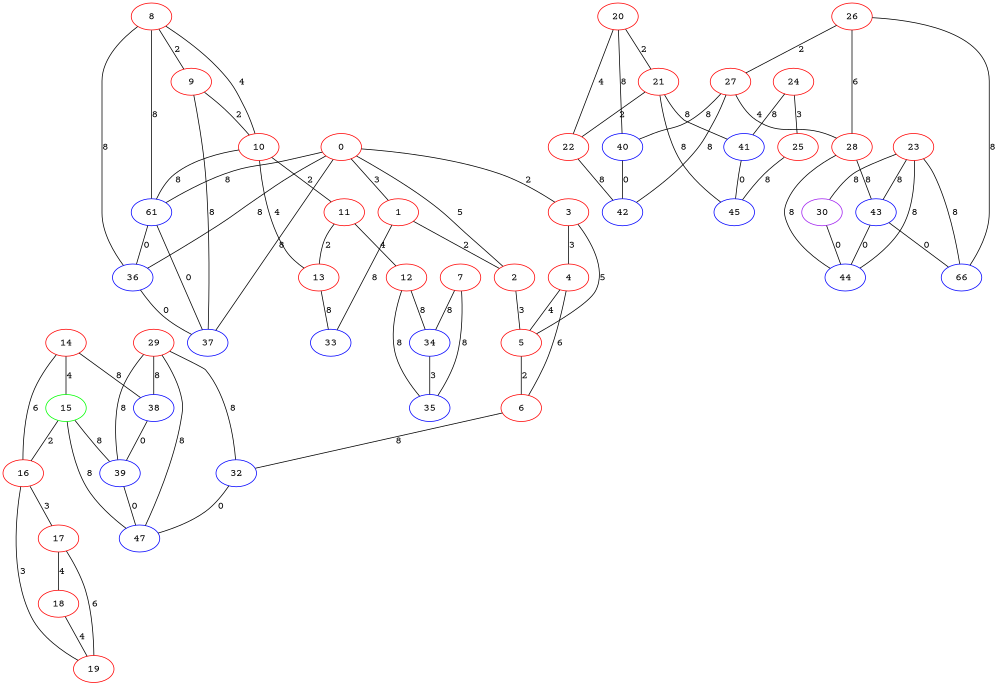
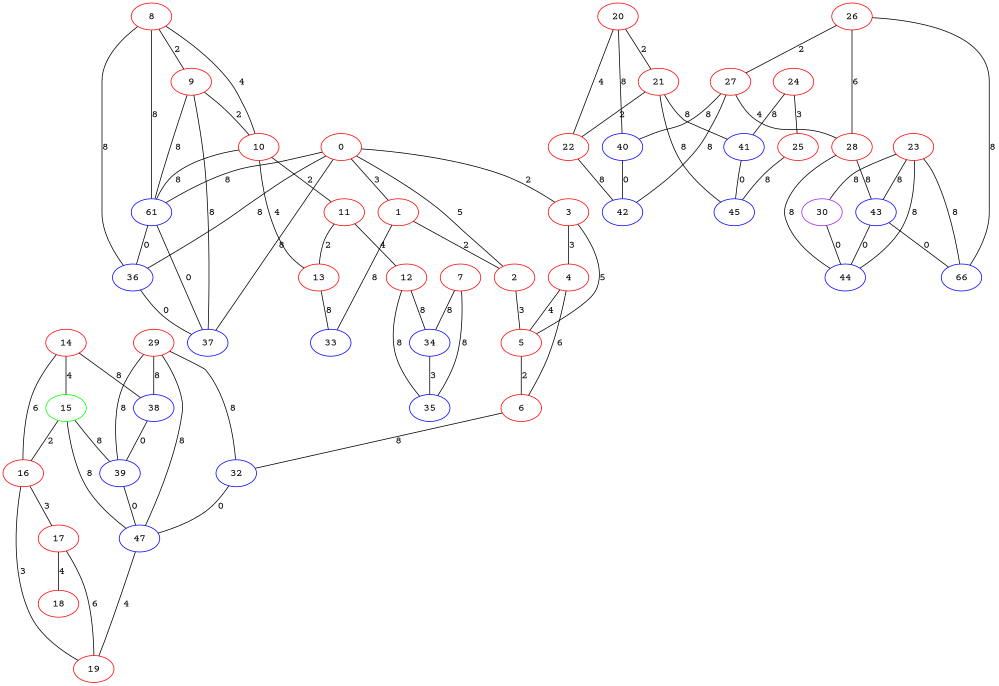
none -> (170, 147)
(76, 637) -> (118, 604)
